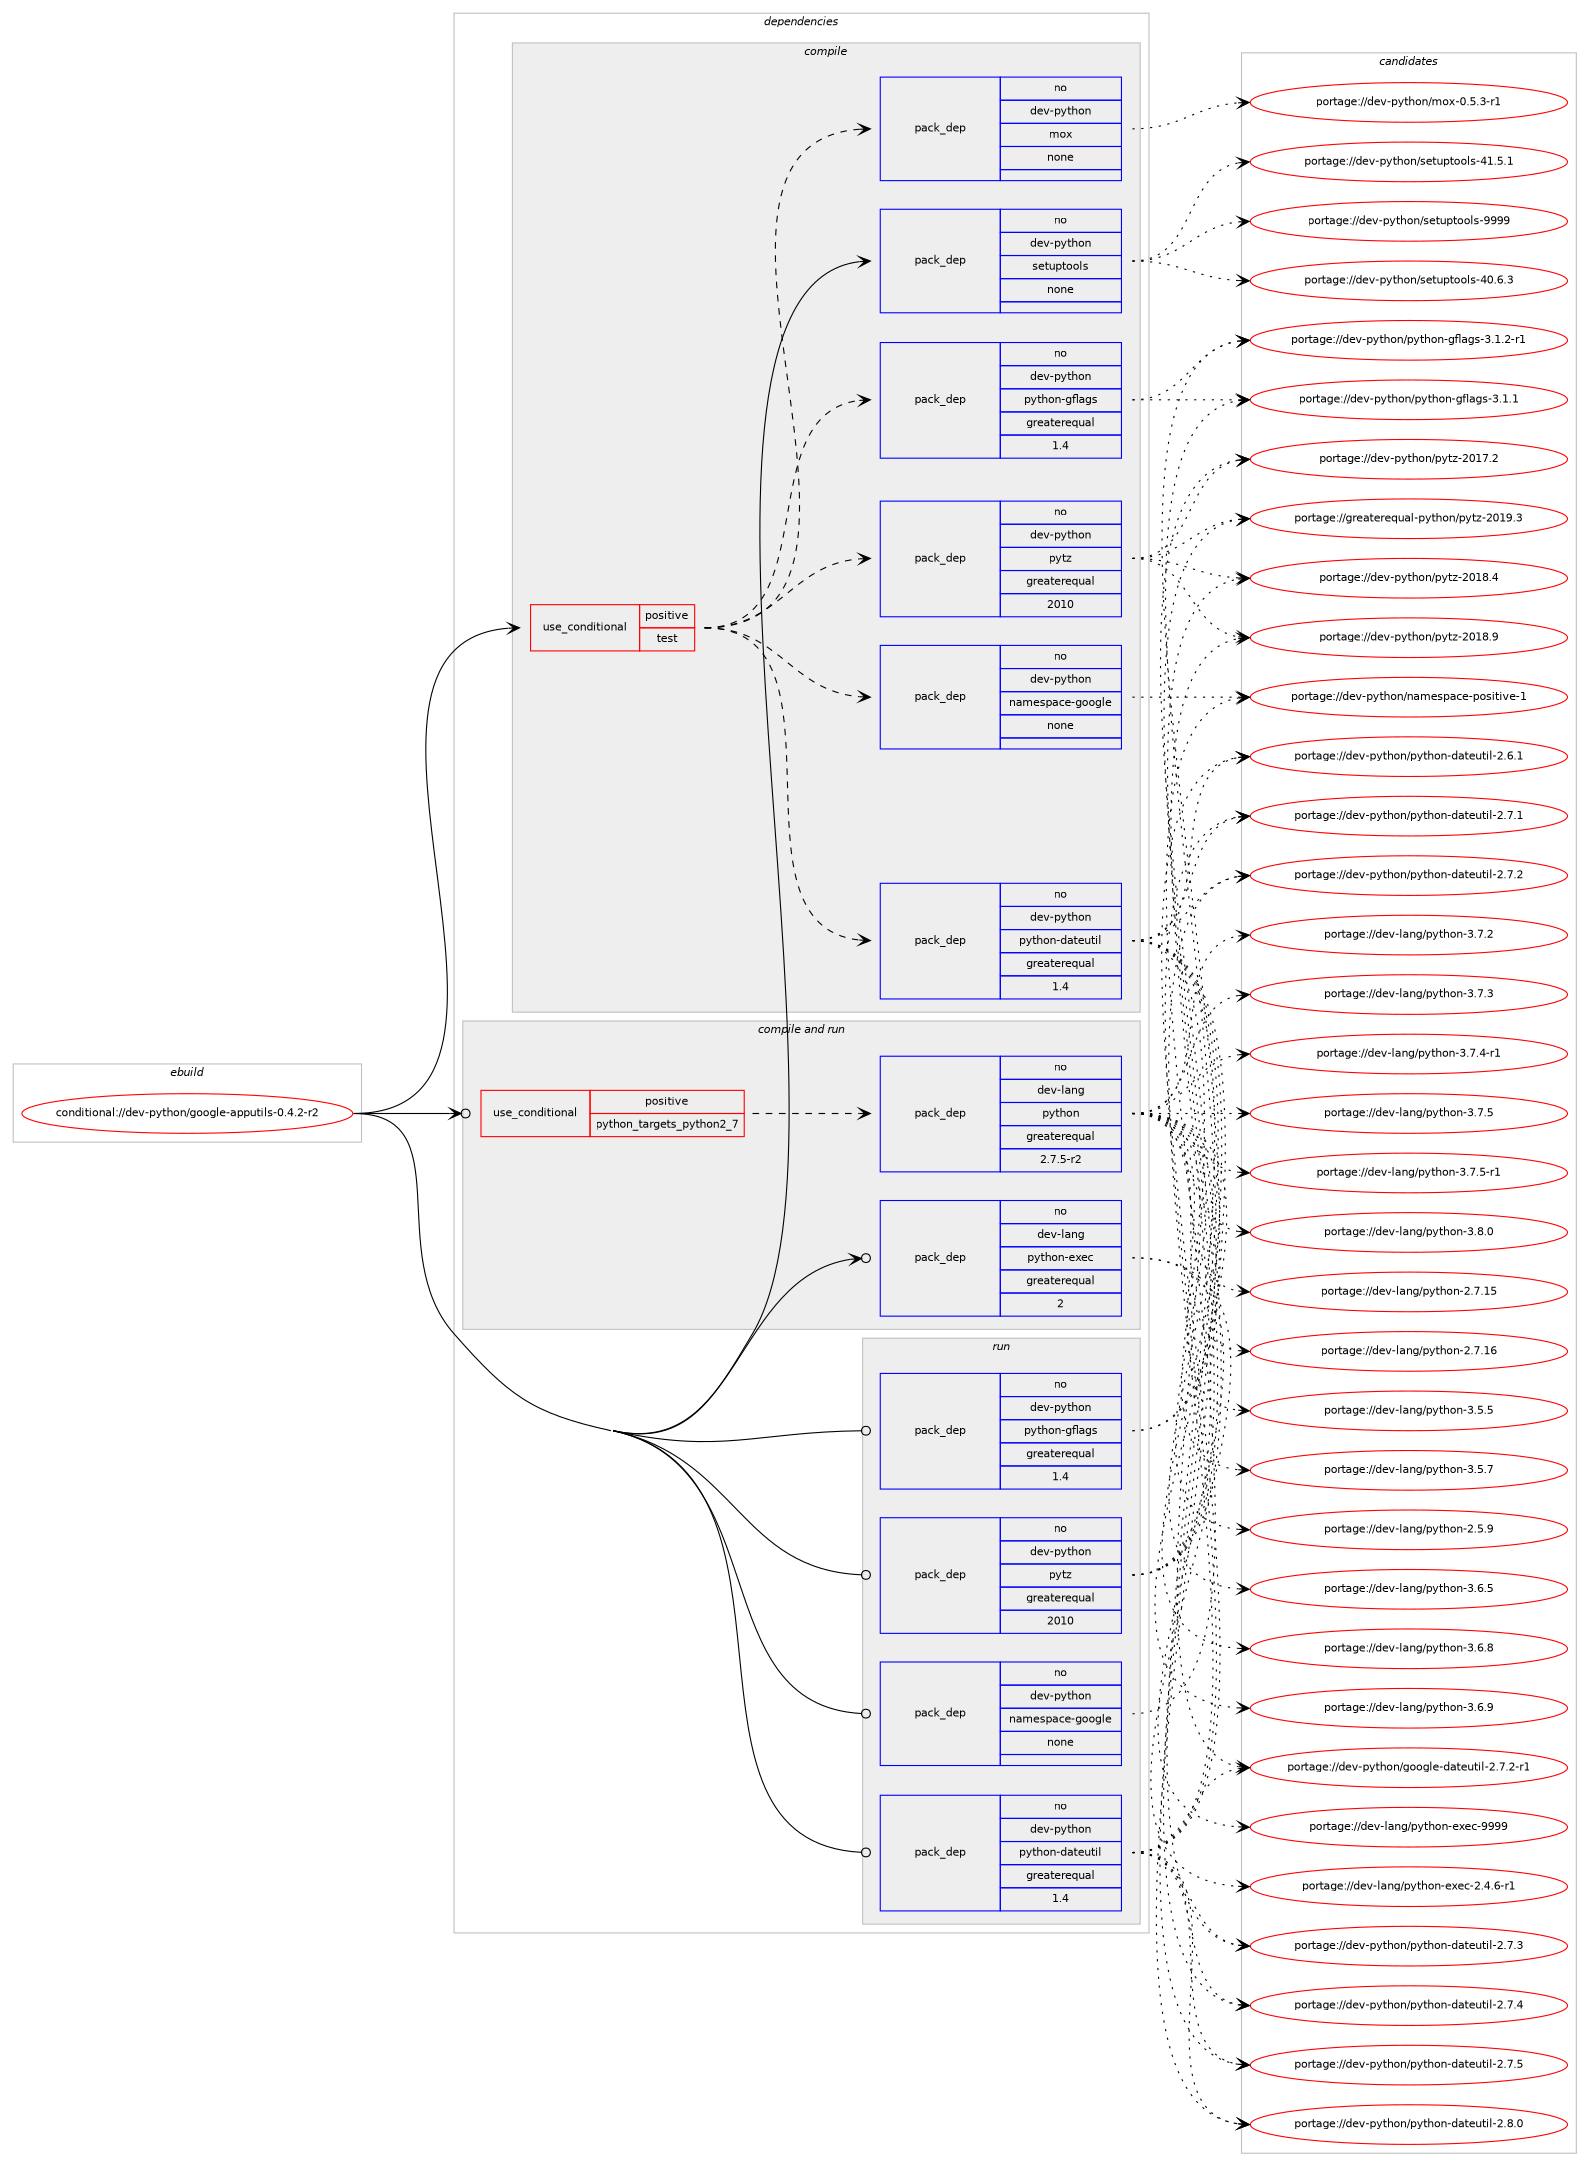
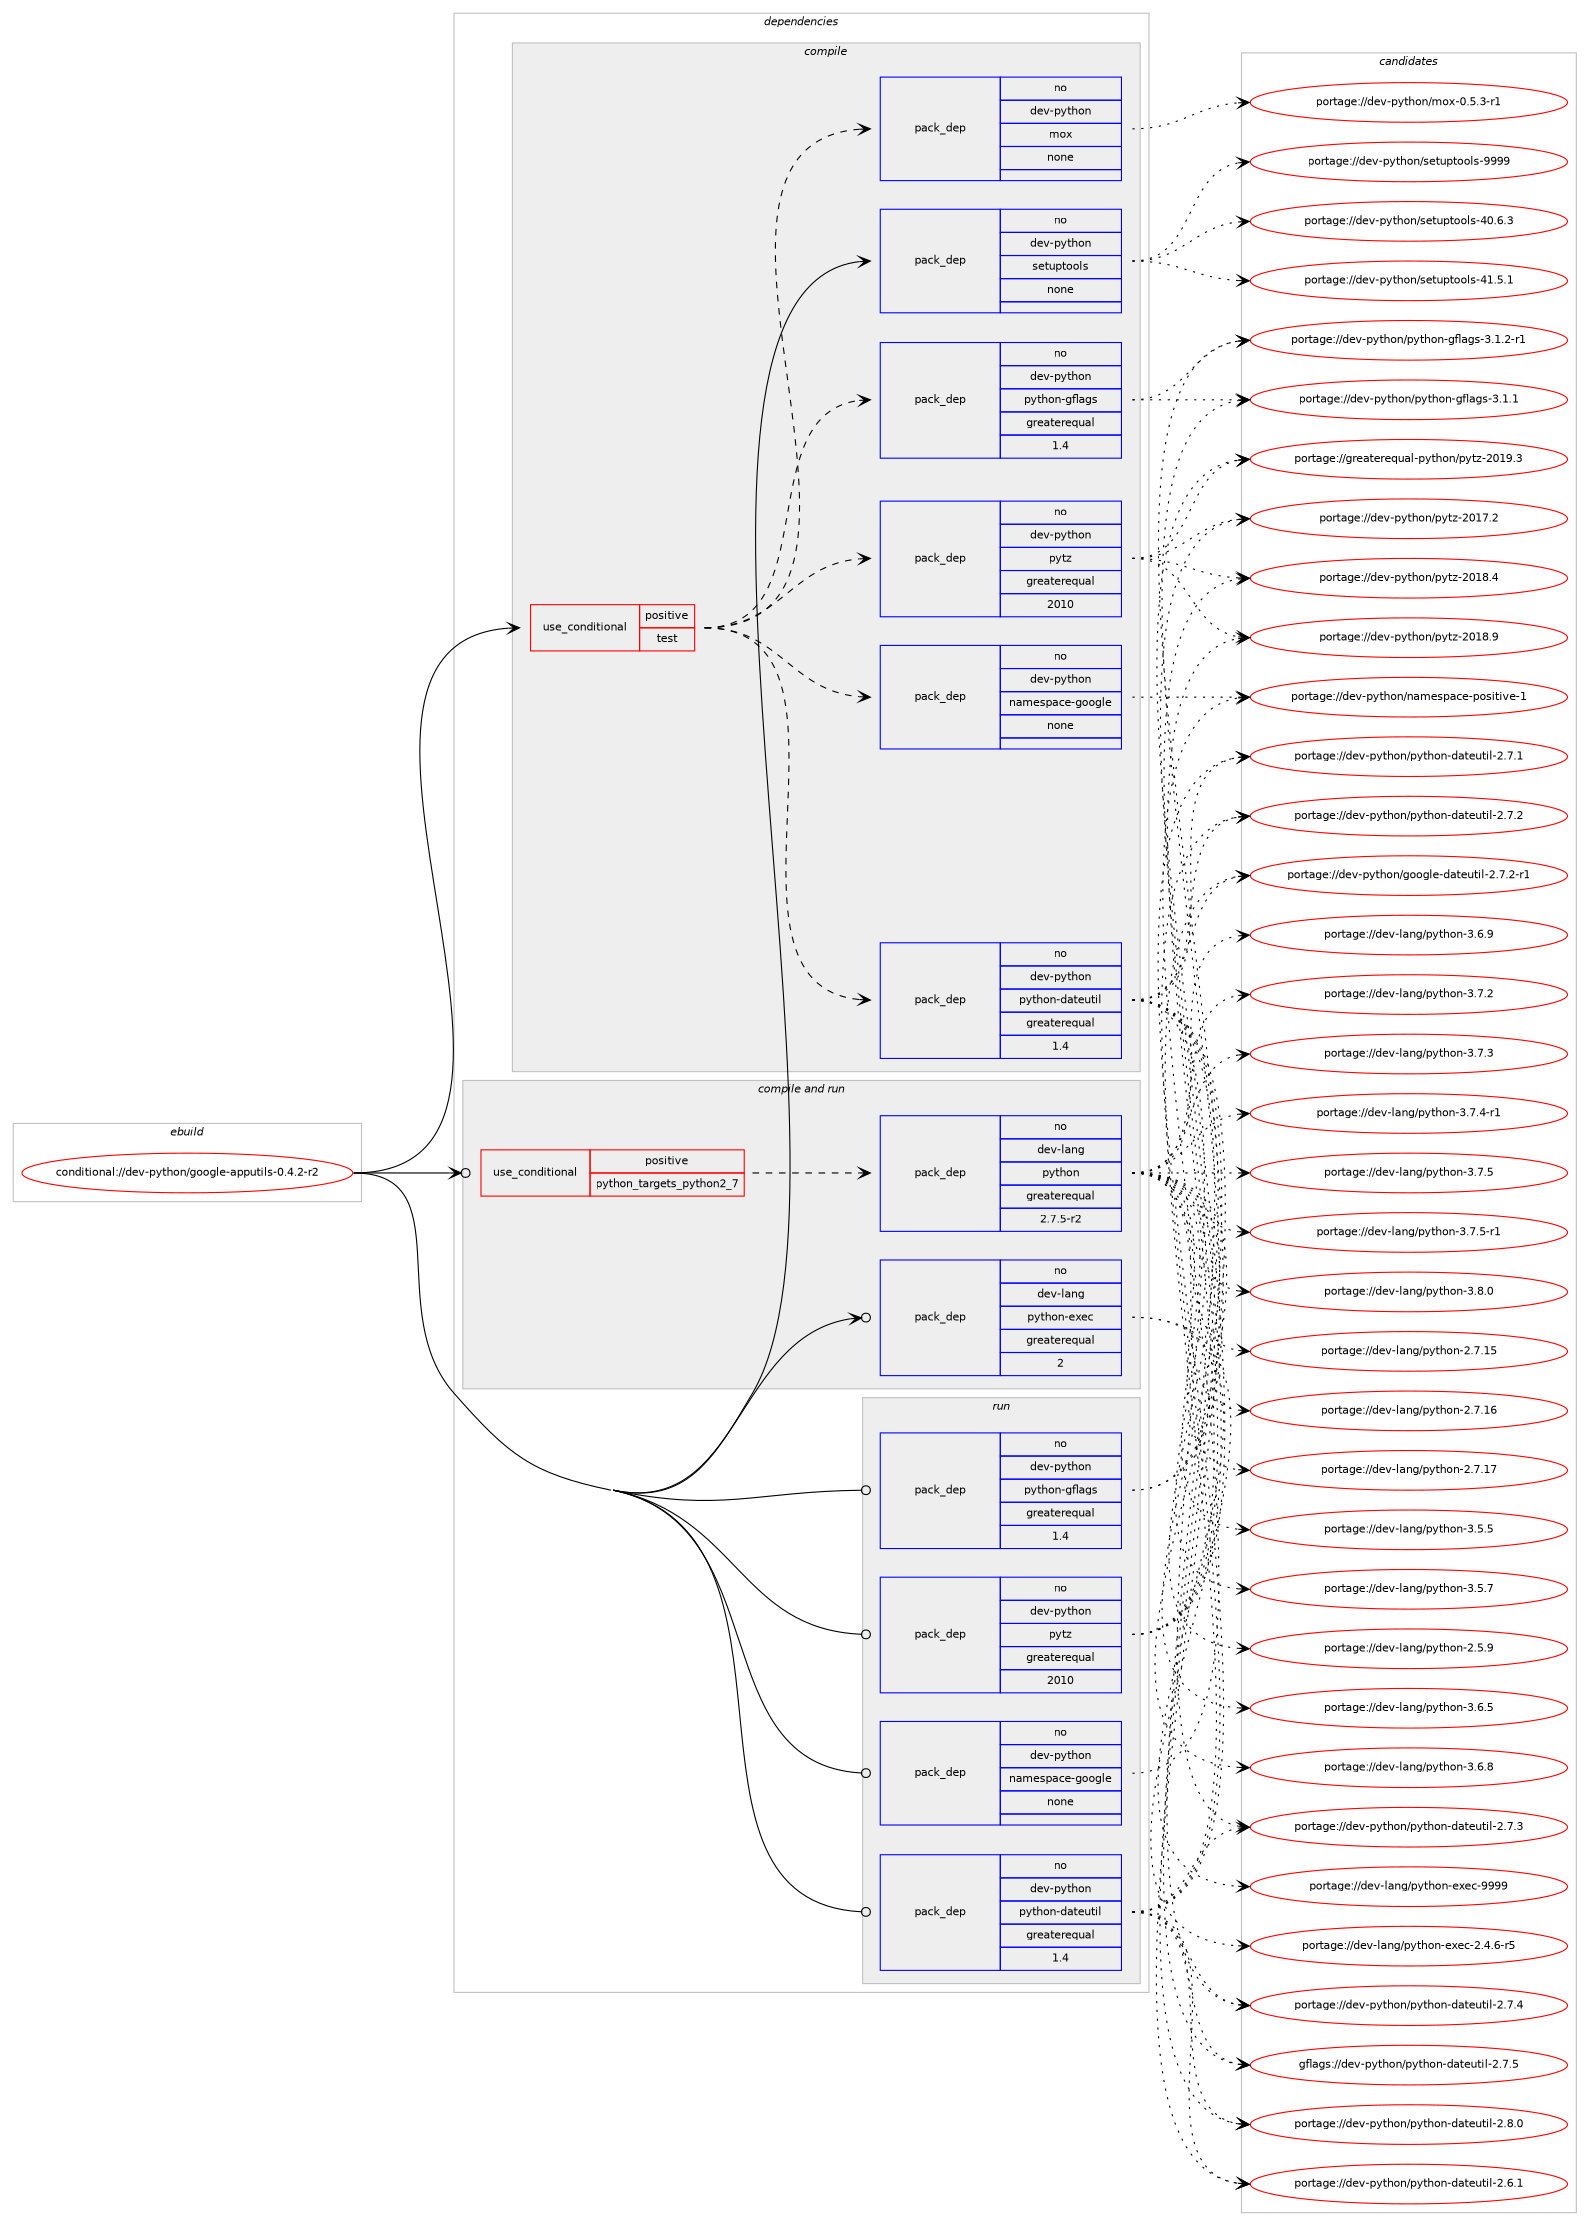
none -> (1409, 1470)
(1409, 1887) -> (1409, 1946)
(1409, 2065) -> (1409, 2065)
